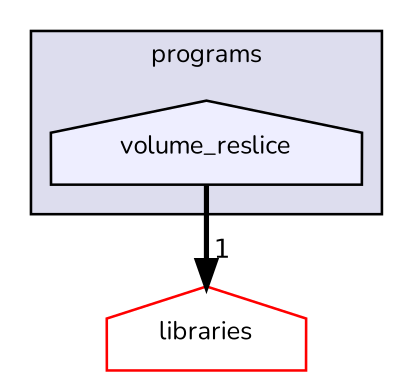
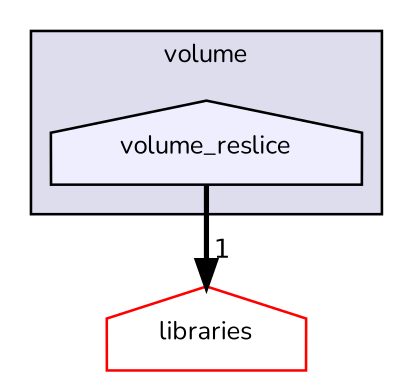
(206, 55) -> (206, 55)
